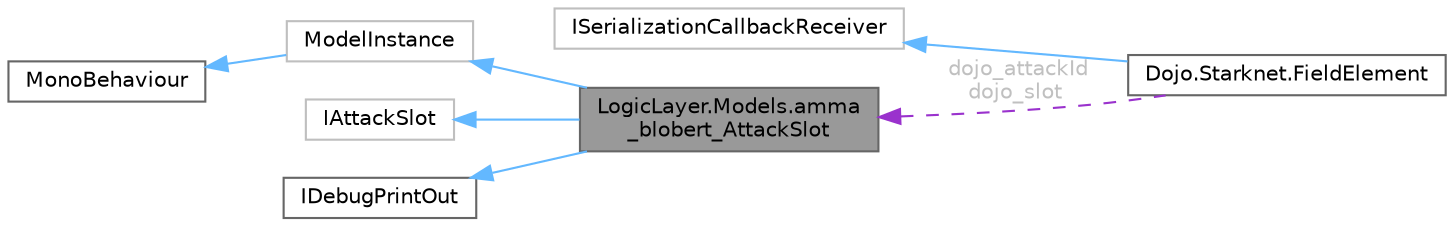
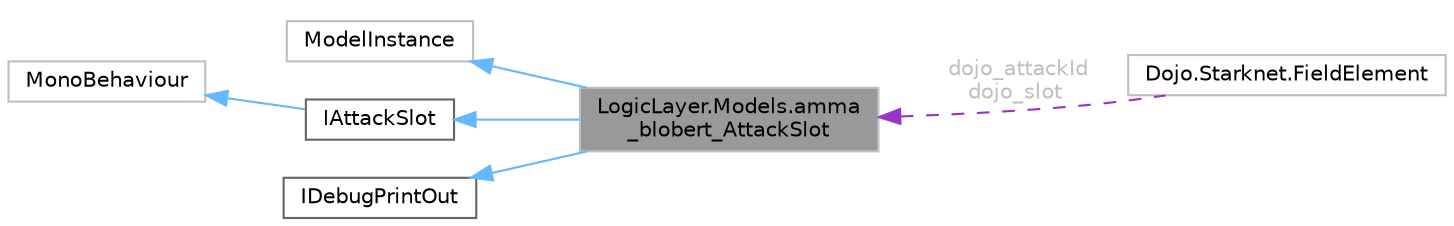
(729, 29) -> none
(257, 59) -> (266, 104)
(1287, 75) -> (1287, 75)
(107, 81) -> (107, 81)
(380, 120) -> (380, 120)
(729, 120) -> (729, 120)
